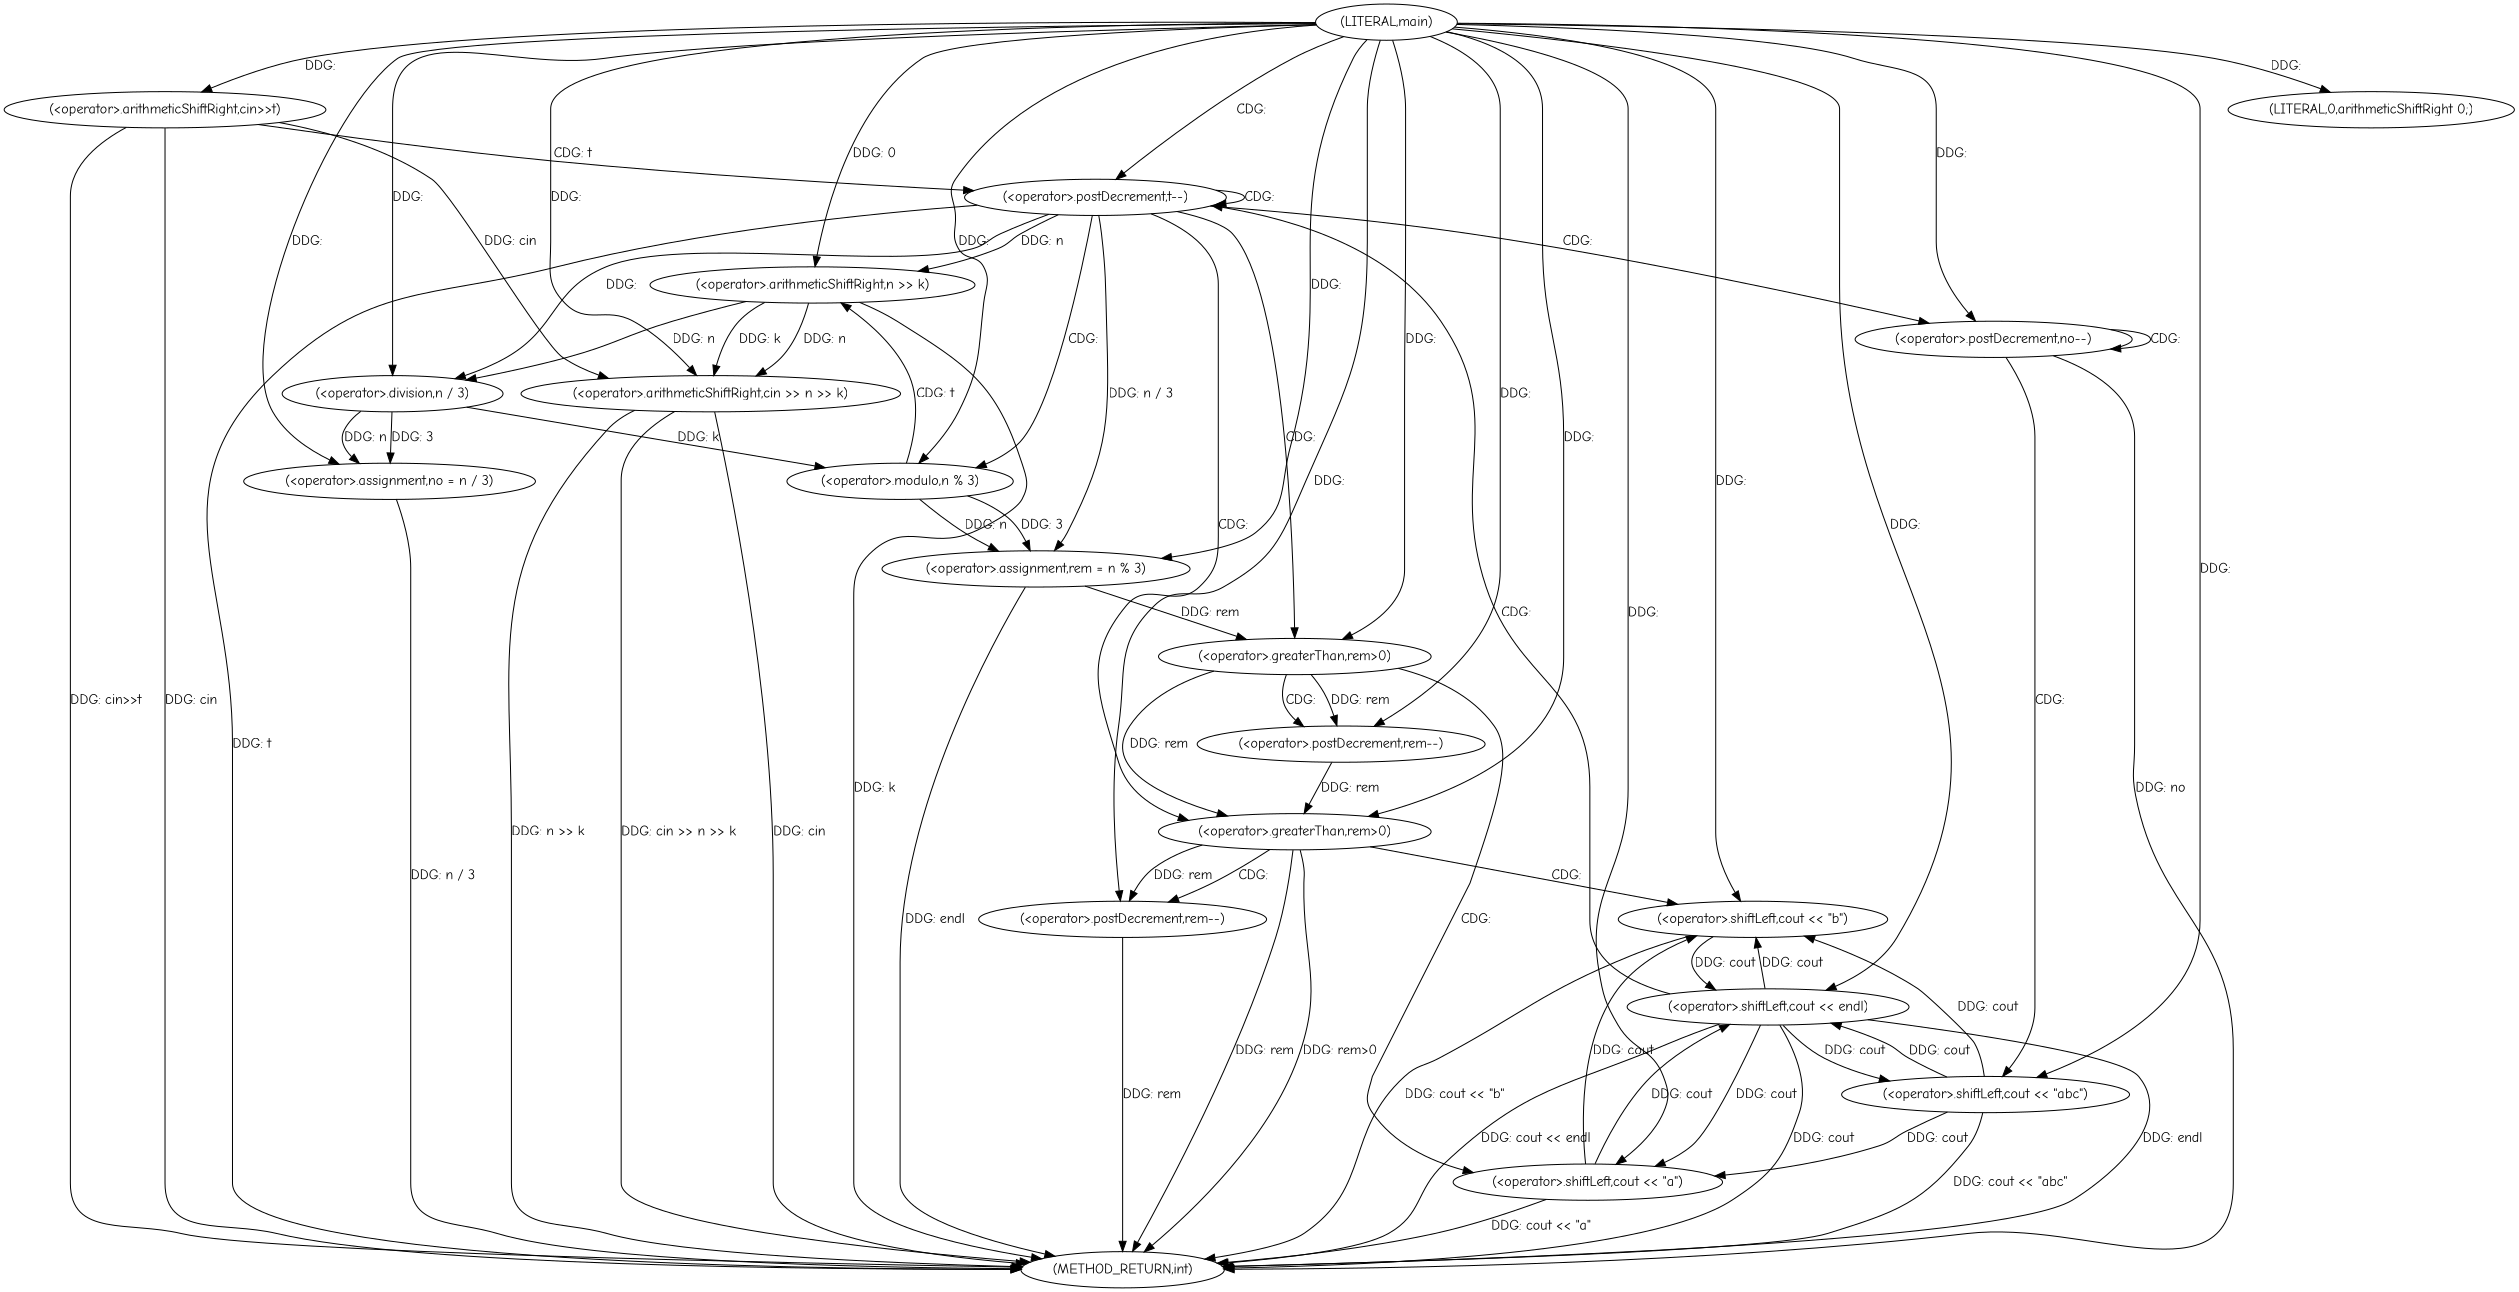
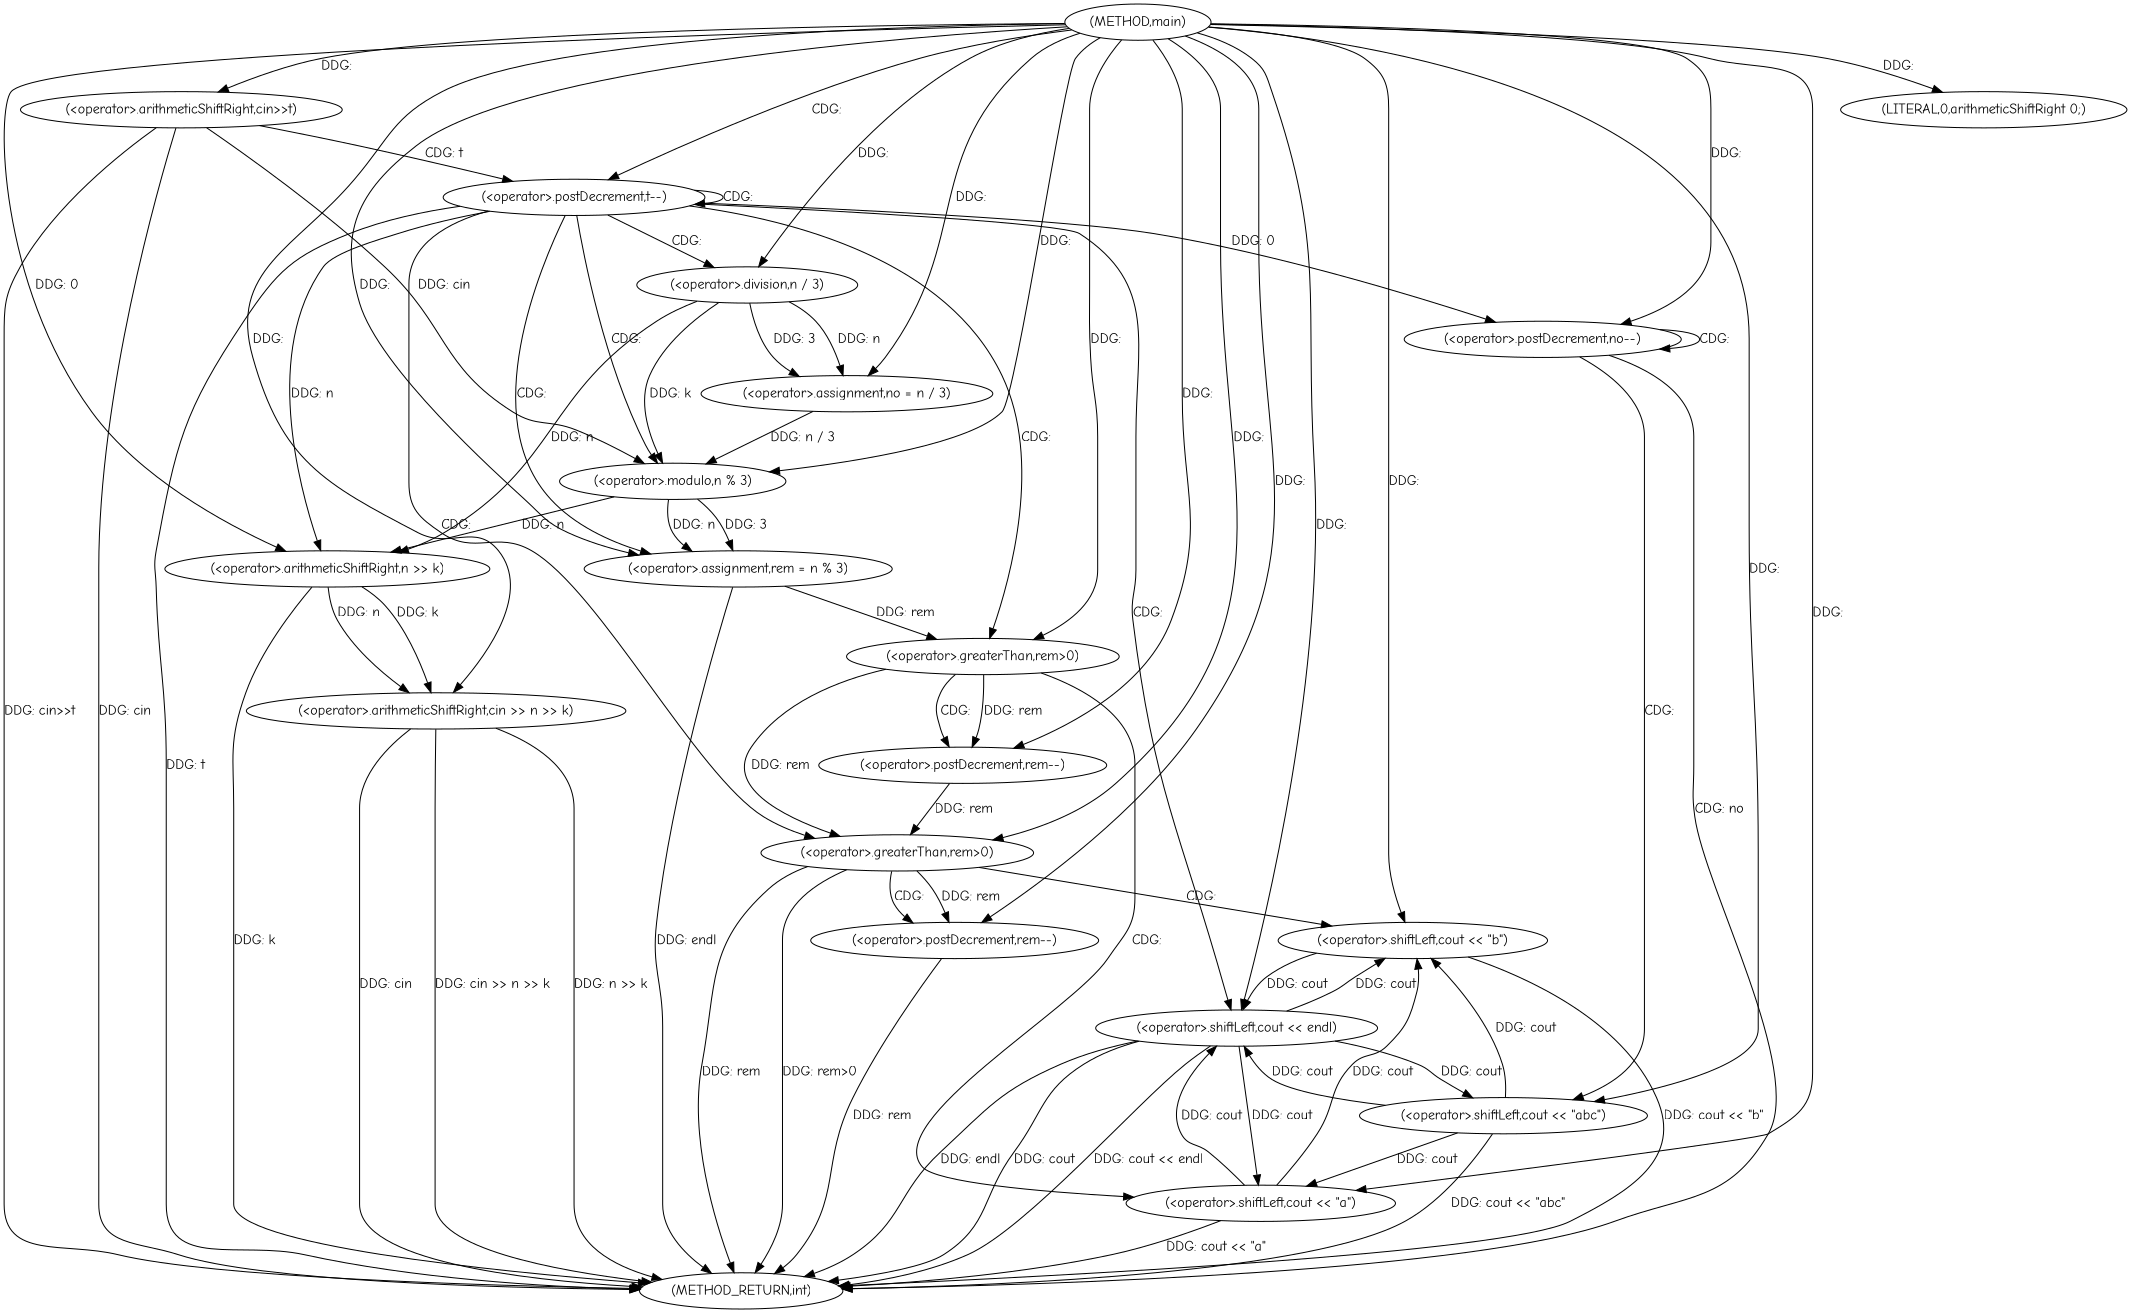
(1386, 22) -> (1138, 22)
(462, 217) -> (418, 305)
(1580, 241) -> (1253, 241)
(624, 285) -> (689, 241)
(612, 343) -> (559, 418)
(935, 394) -> (543, 525)
(1141, 394) -> (534, 394)
(1480, 565) -> (1136, 420)
(2161, 788) -> (1719, 809)
(411, 1154) -> (764, 435)
